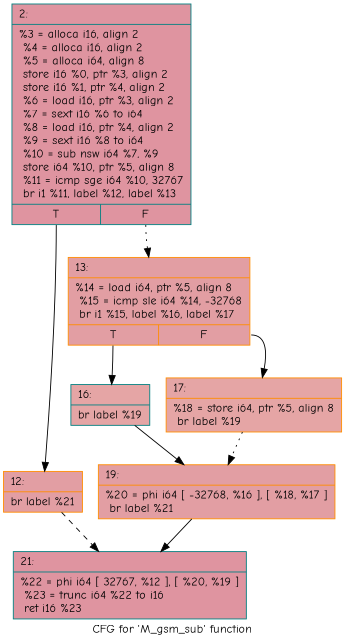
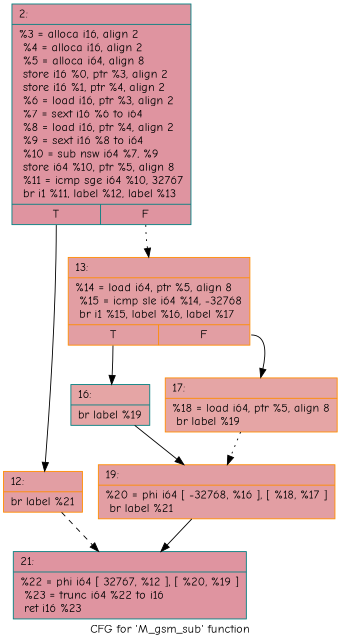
(254, 408) -> (251, 408)
